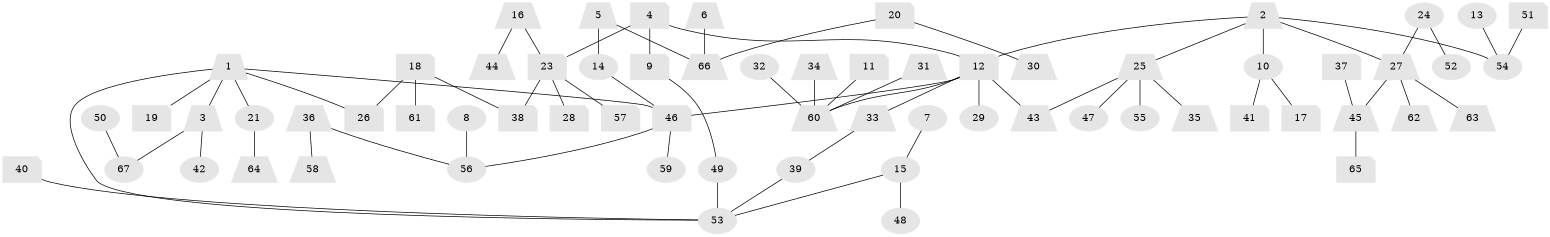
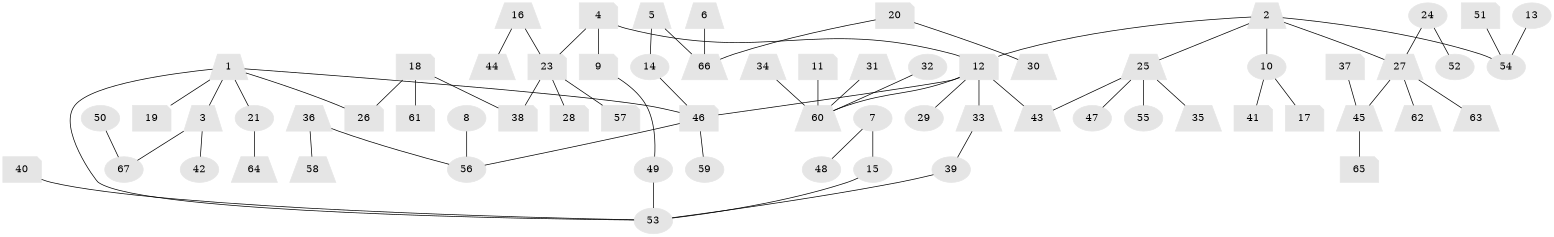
(901, 195) -> (847, 144)
